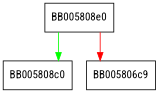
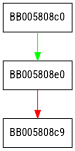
(59, 42) -> (38, 42)
(121, 75) -> (38, 133)
